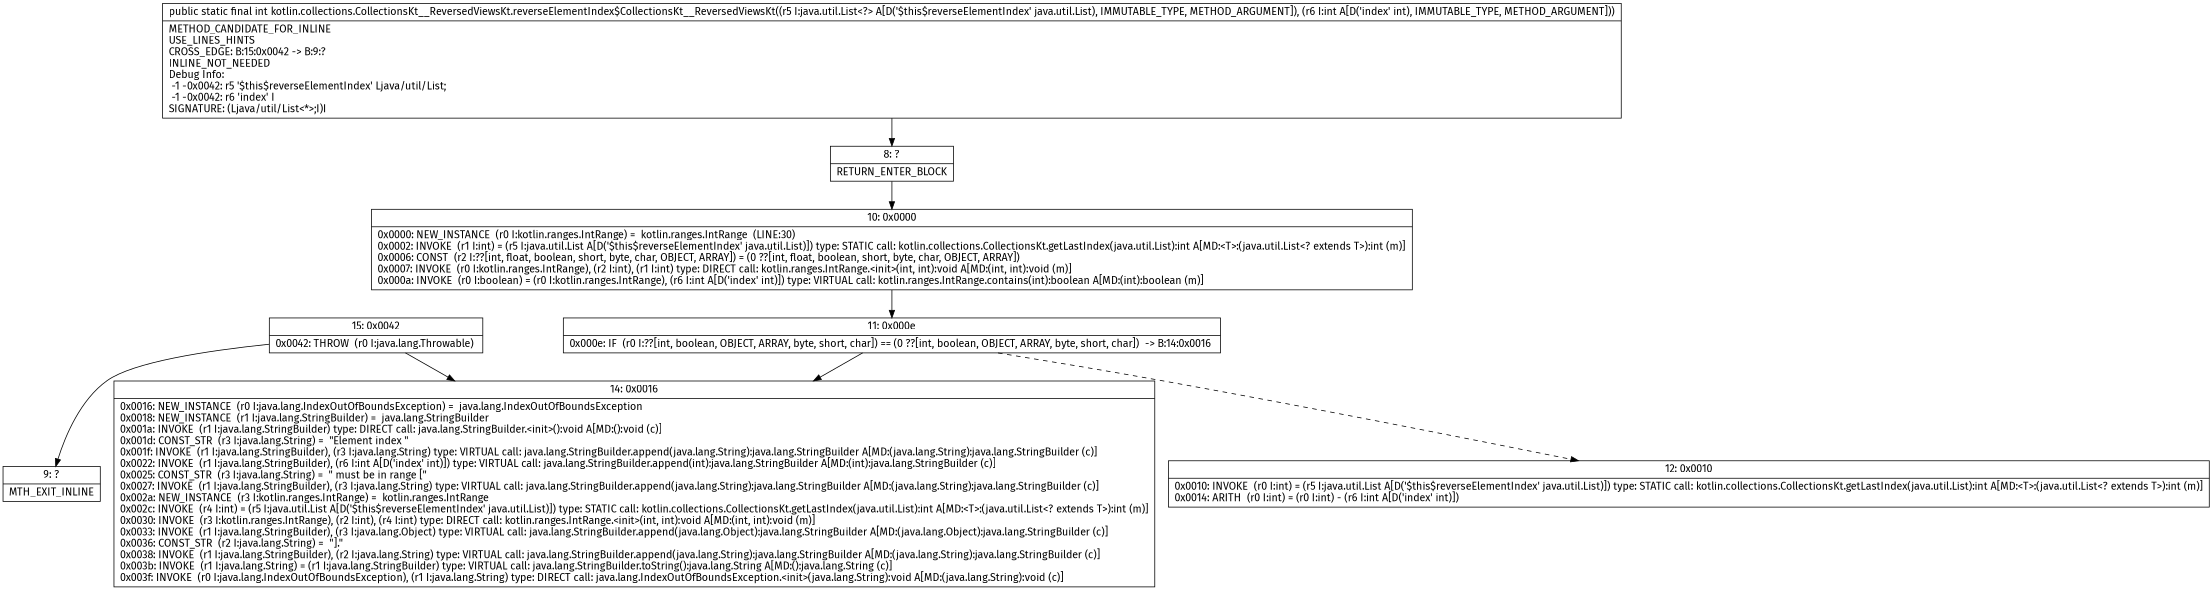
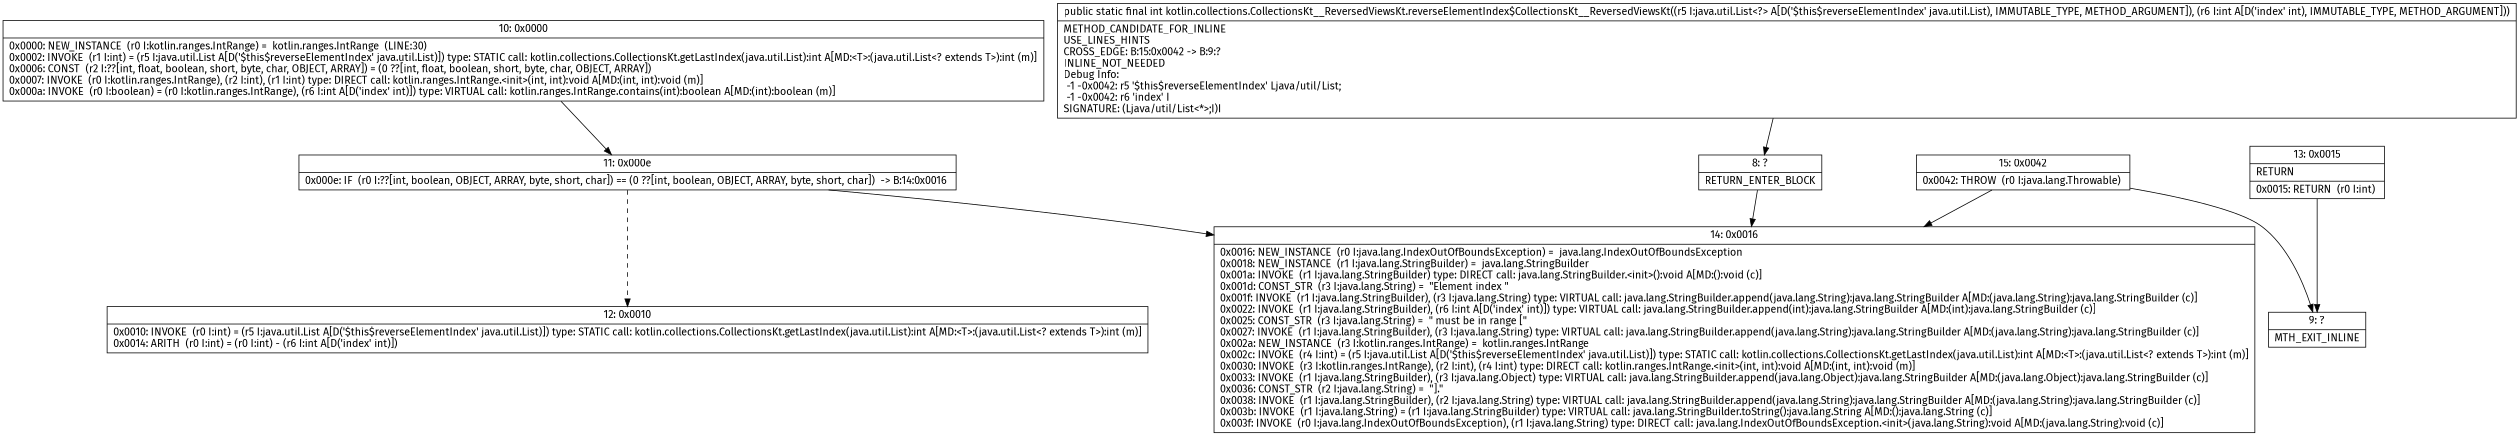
none -> (2317, 172)
(892, 192) -> (1755, 204)
